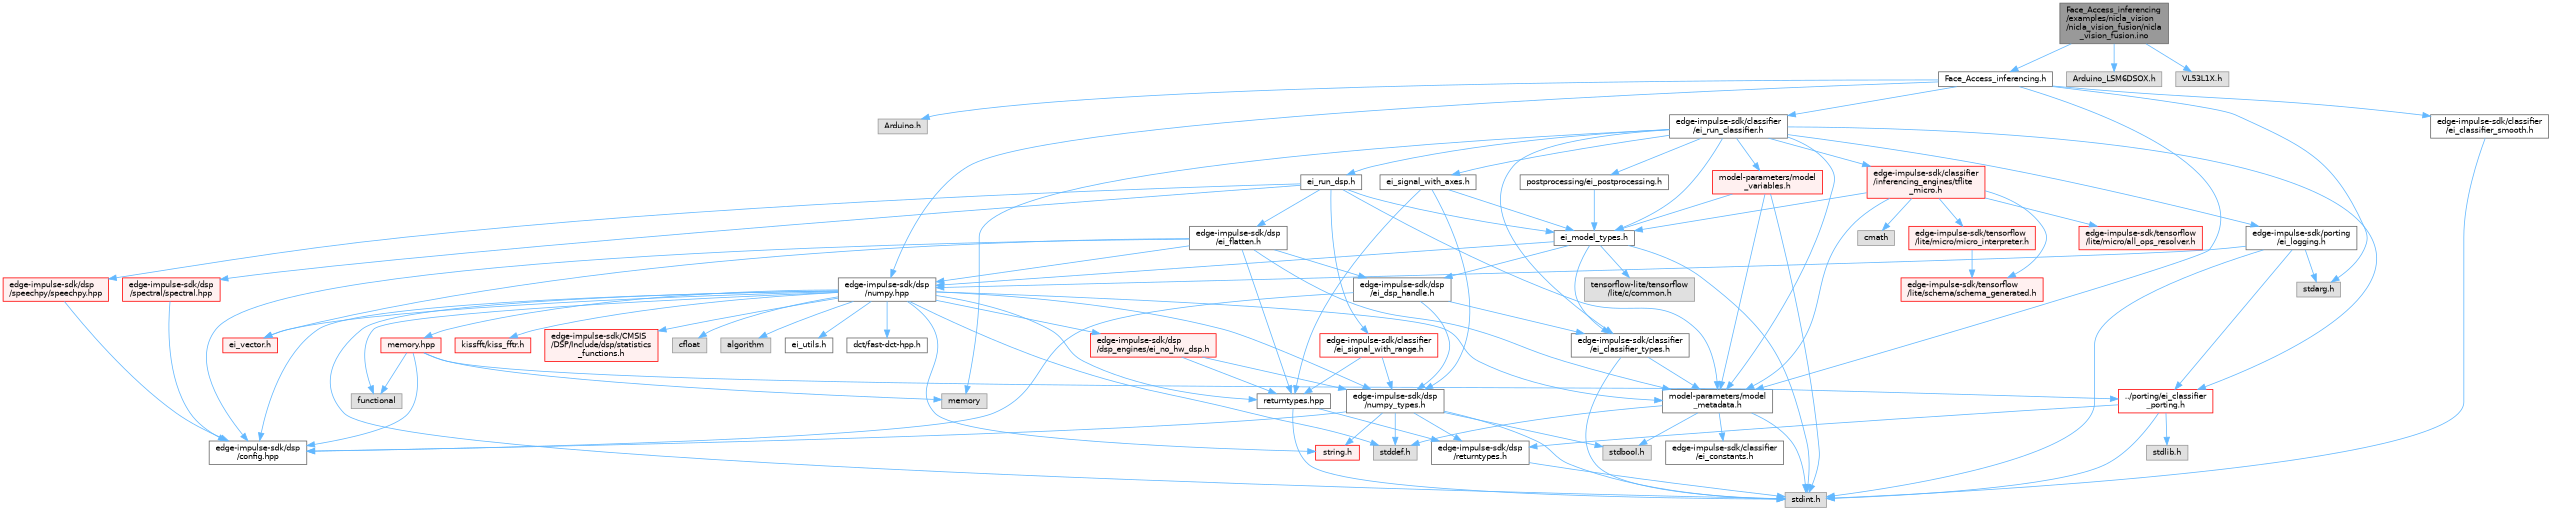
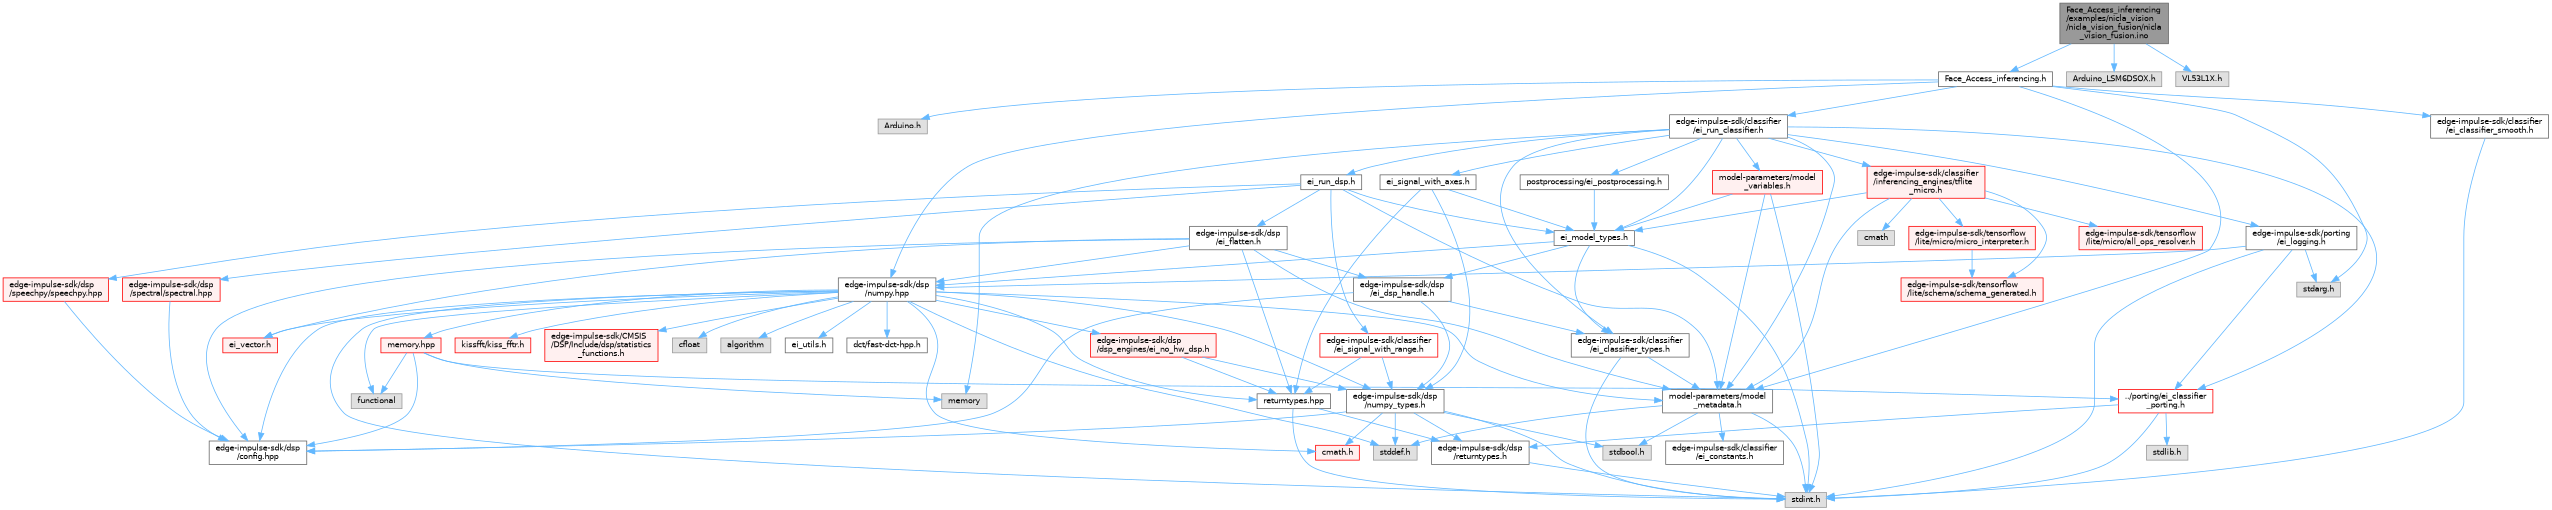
(1640, 290) -> none
(1337, 453) -> (1337, 453)
